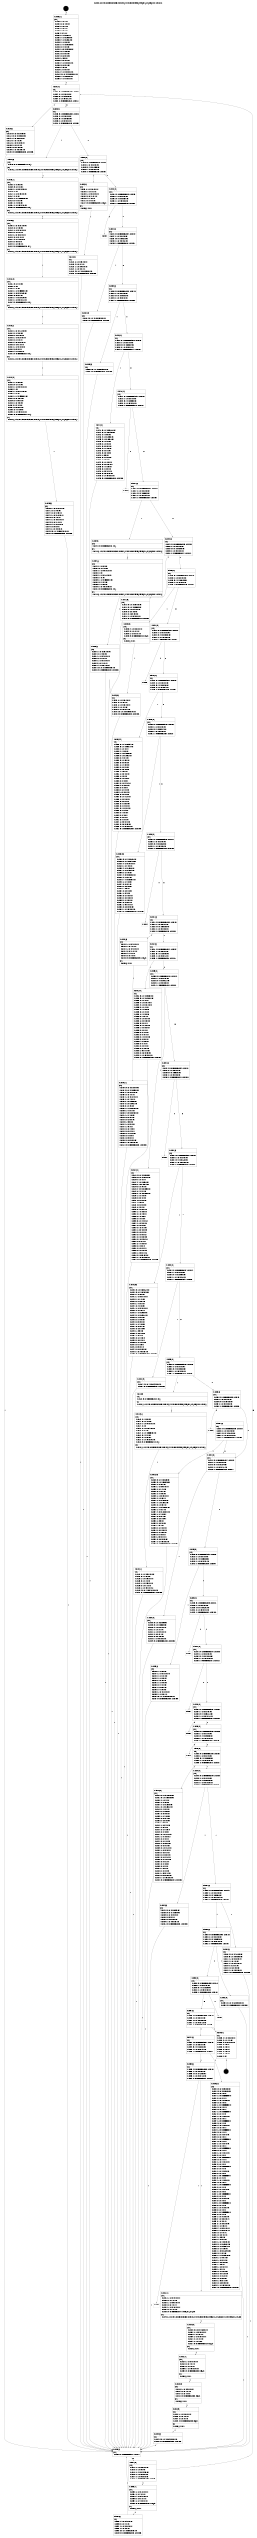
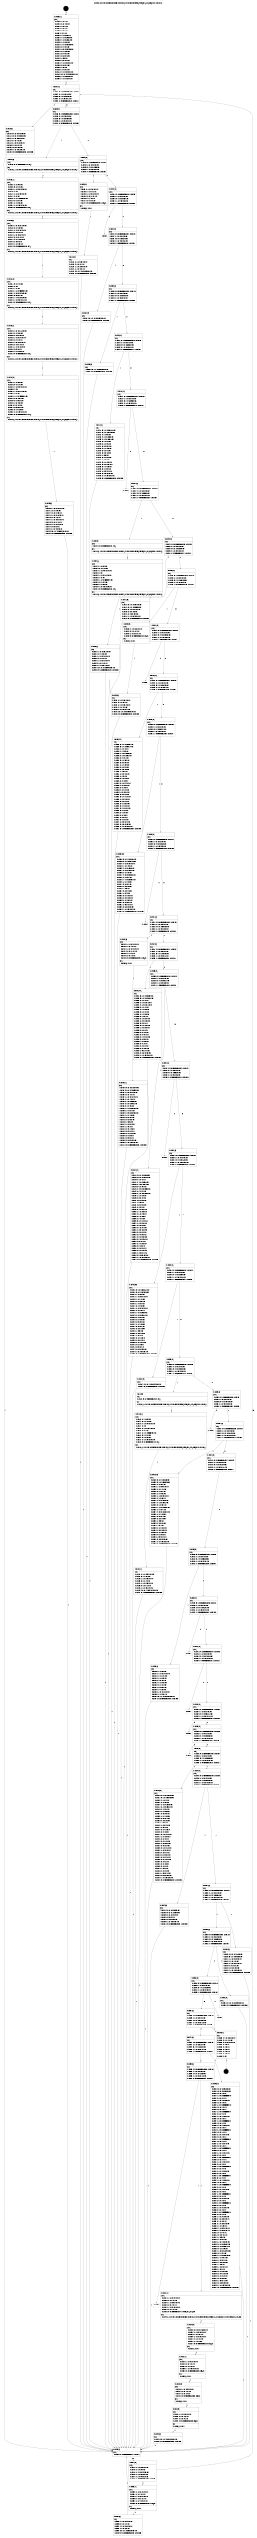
(247, 1433) -> (228, 1415)
(161, 1630) -> none
